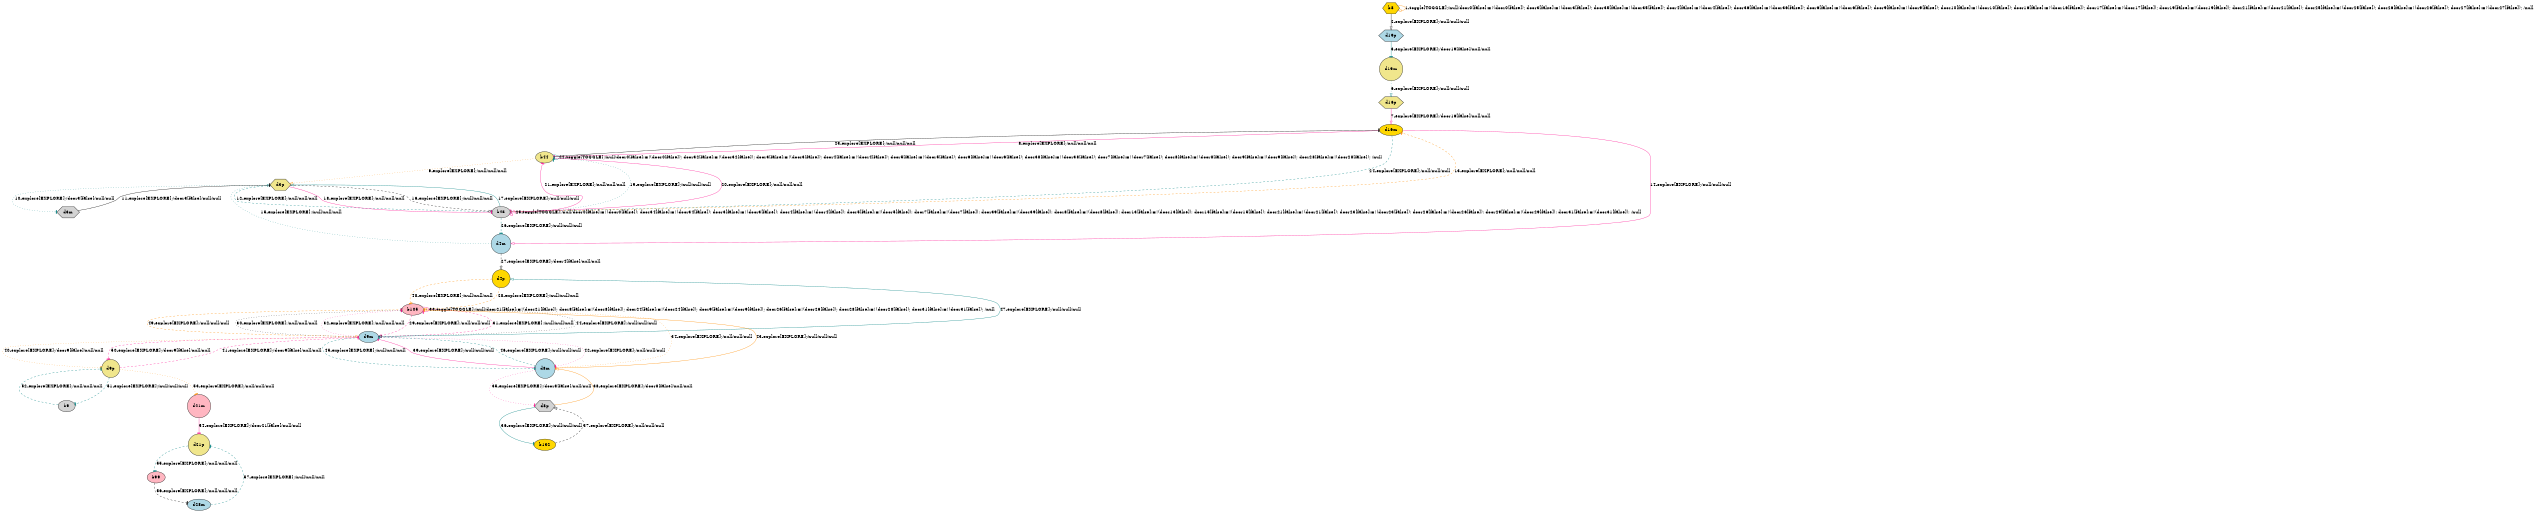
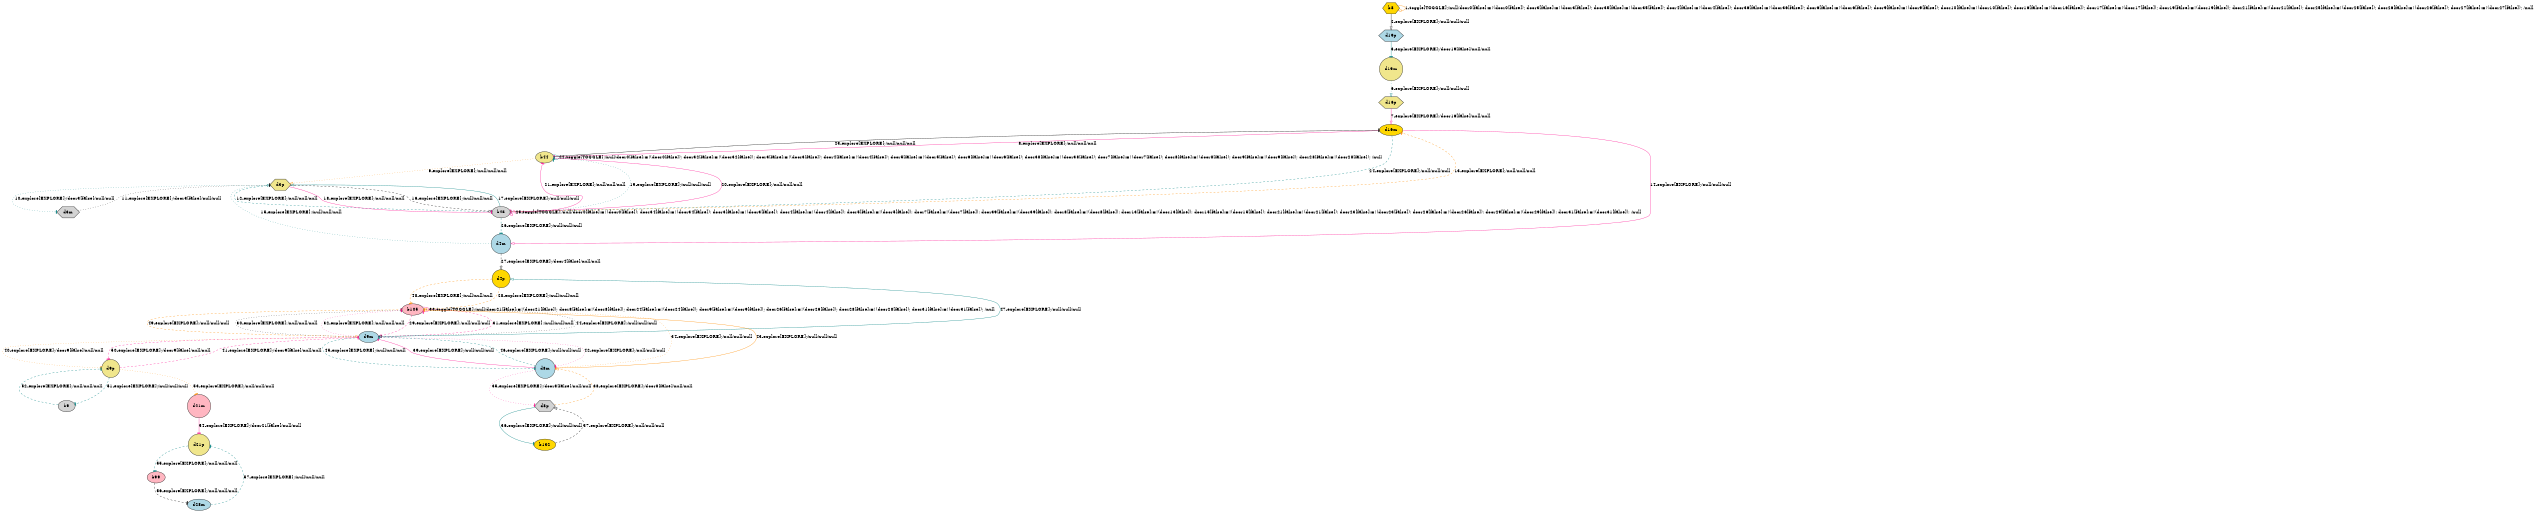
(172, 189) -> (172, 189)
(593, 390) -> (593, 390)
